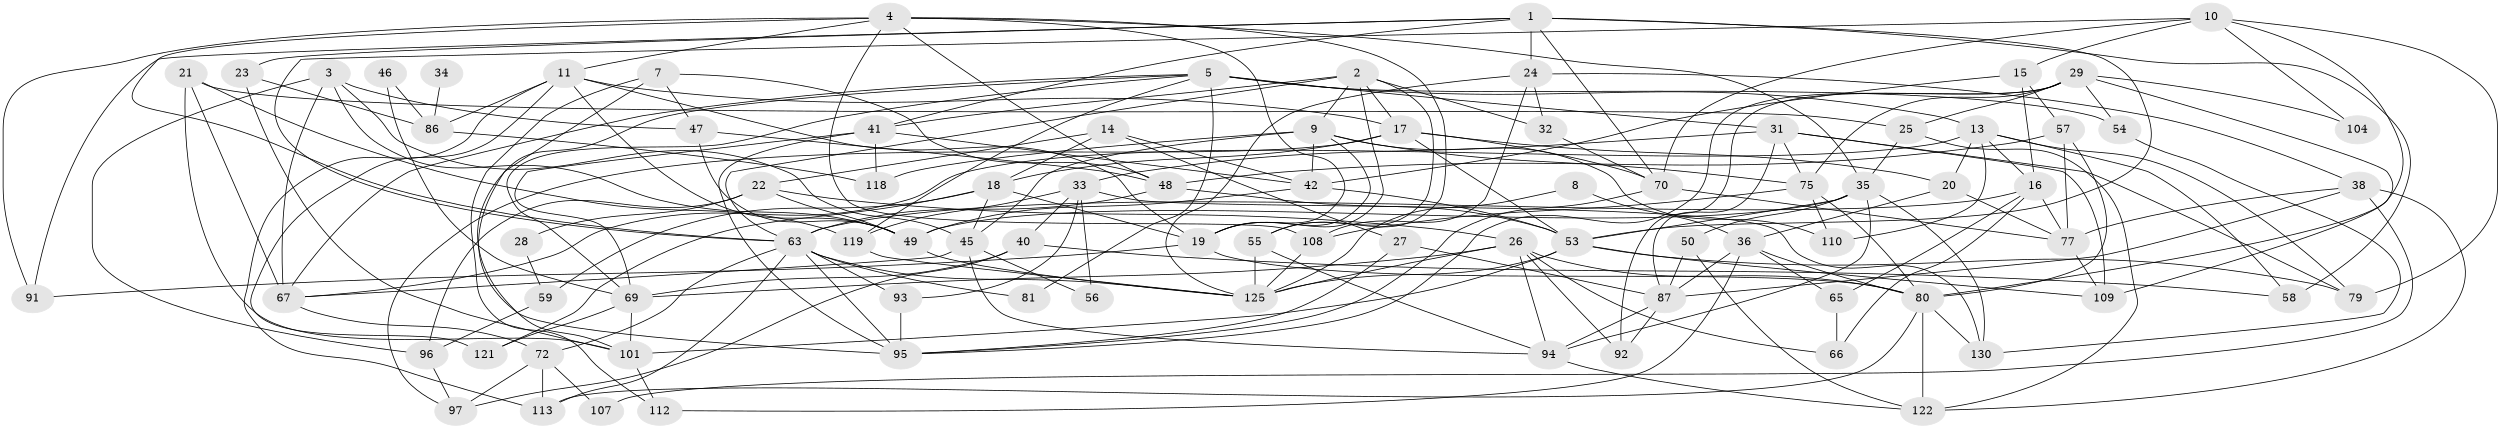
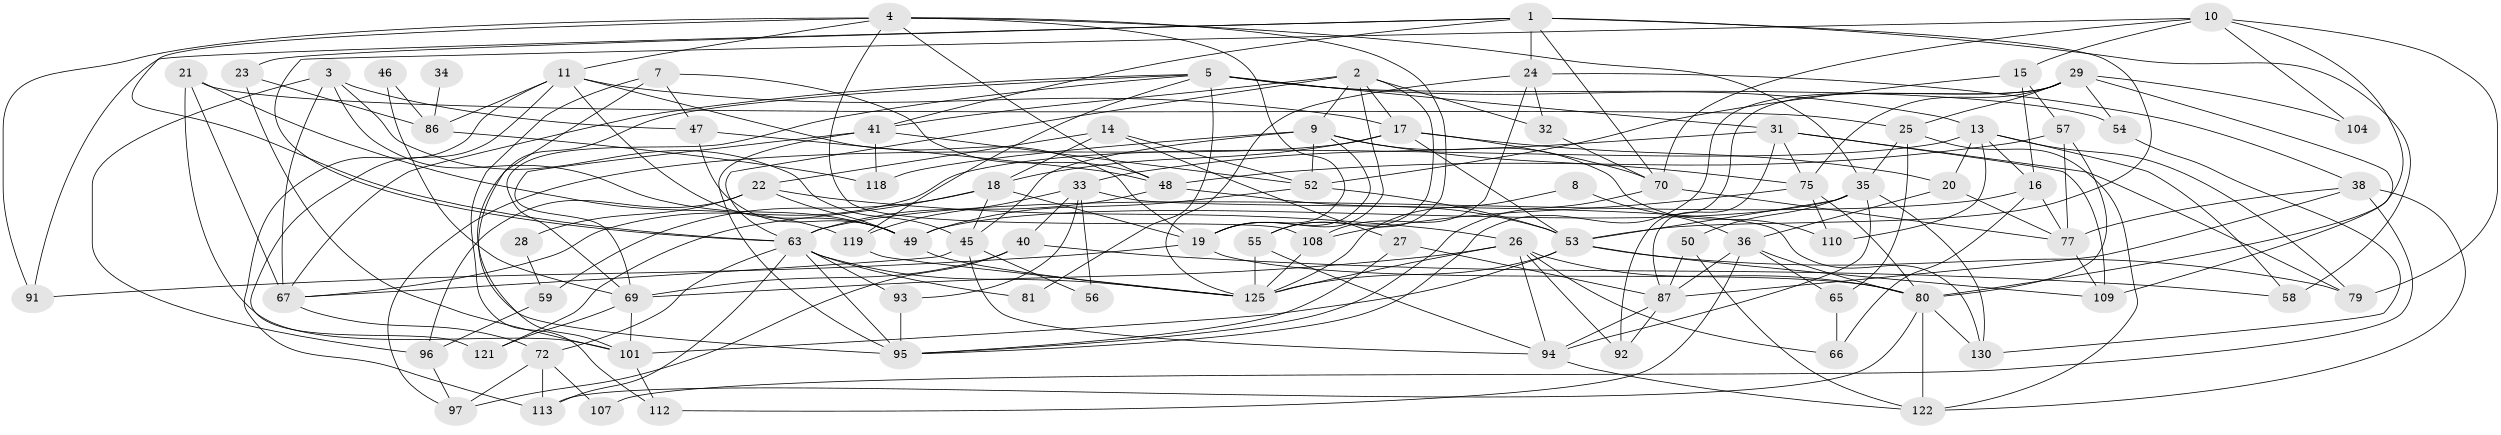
(1311, 186) -> (1311, 186)
(1938, 245) -> (1900, 225)
